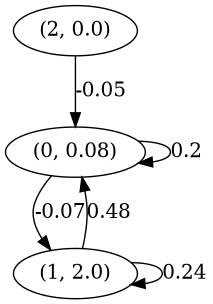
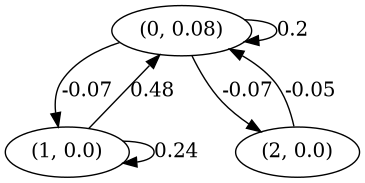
none -> (216, 94)
(75, 274) -> (67, 152)
